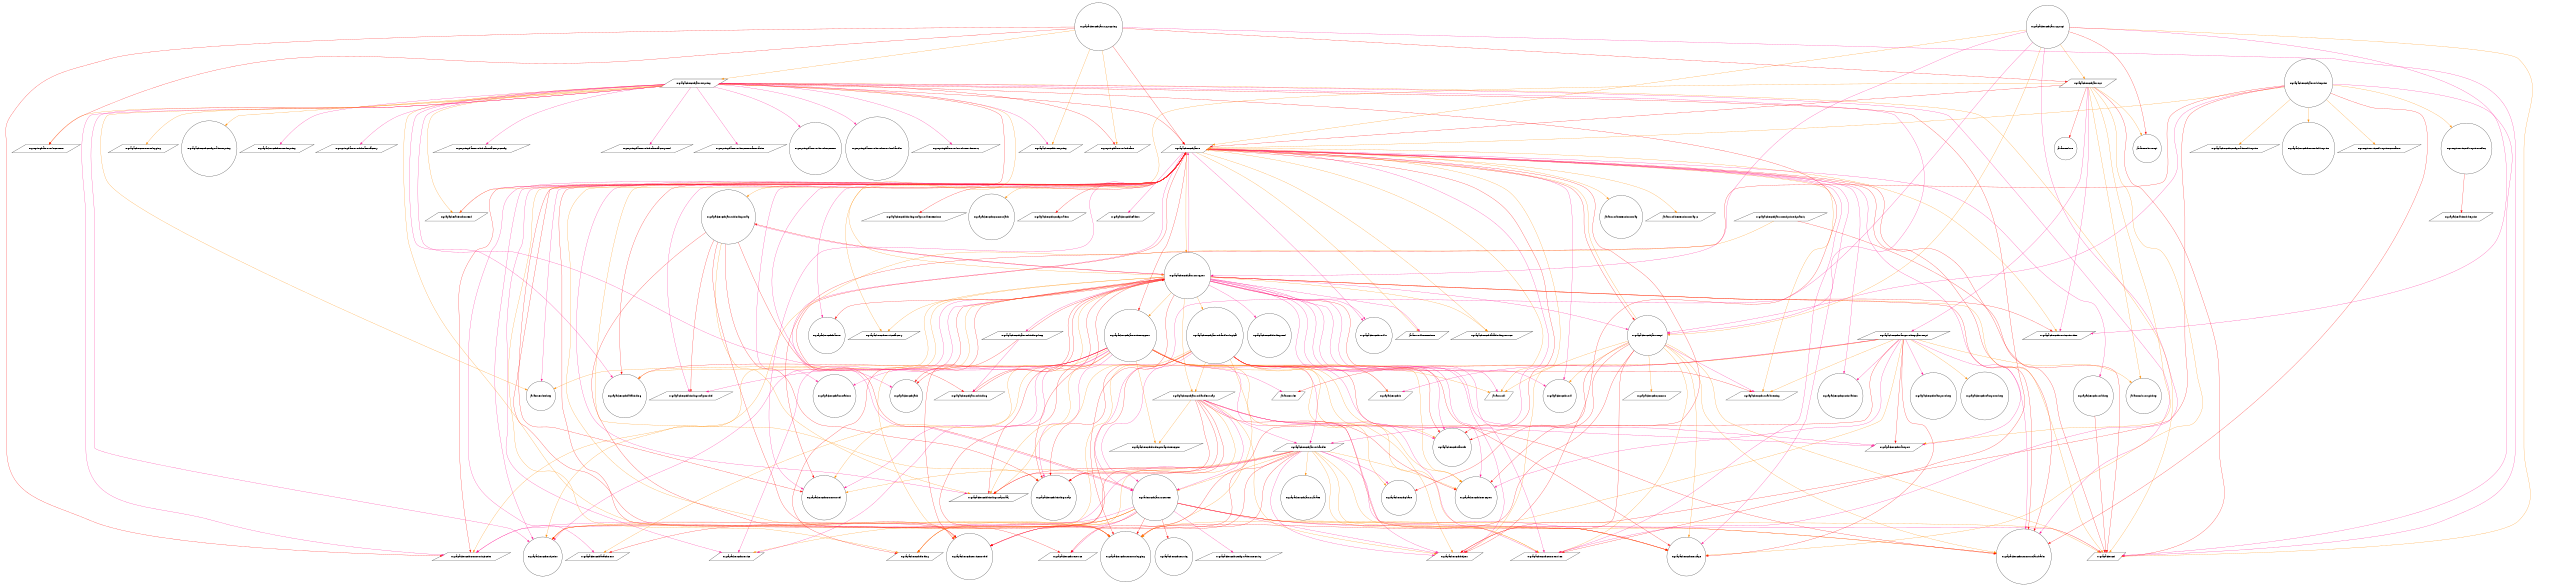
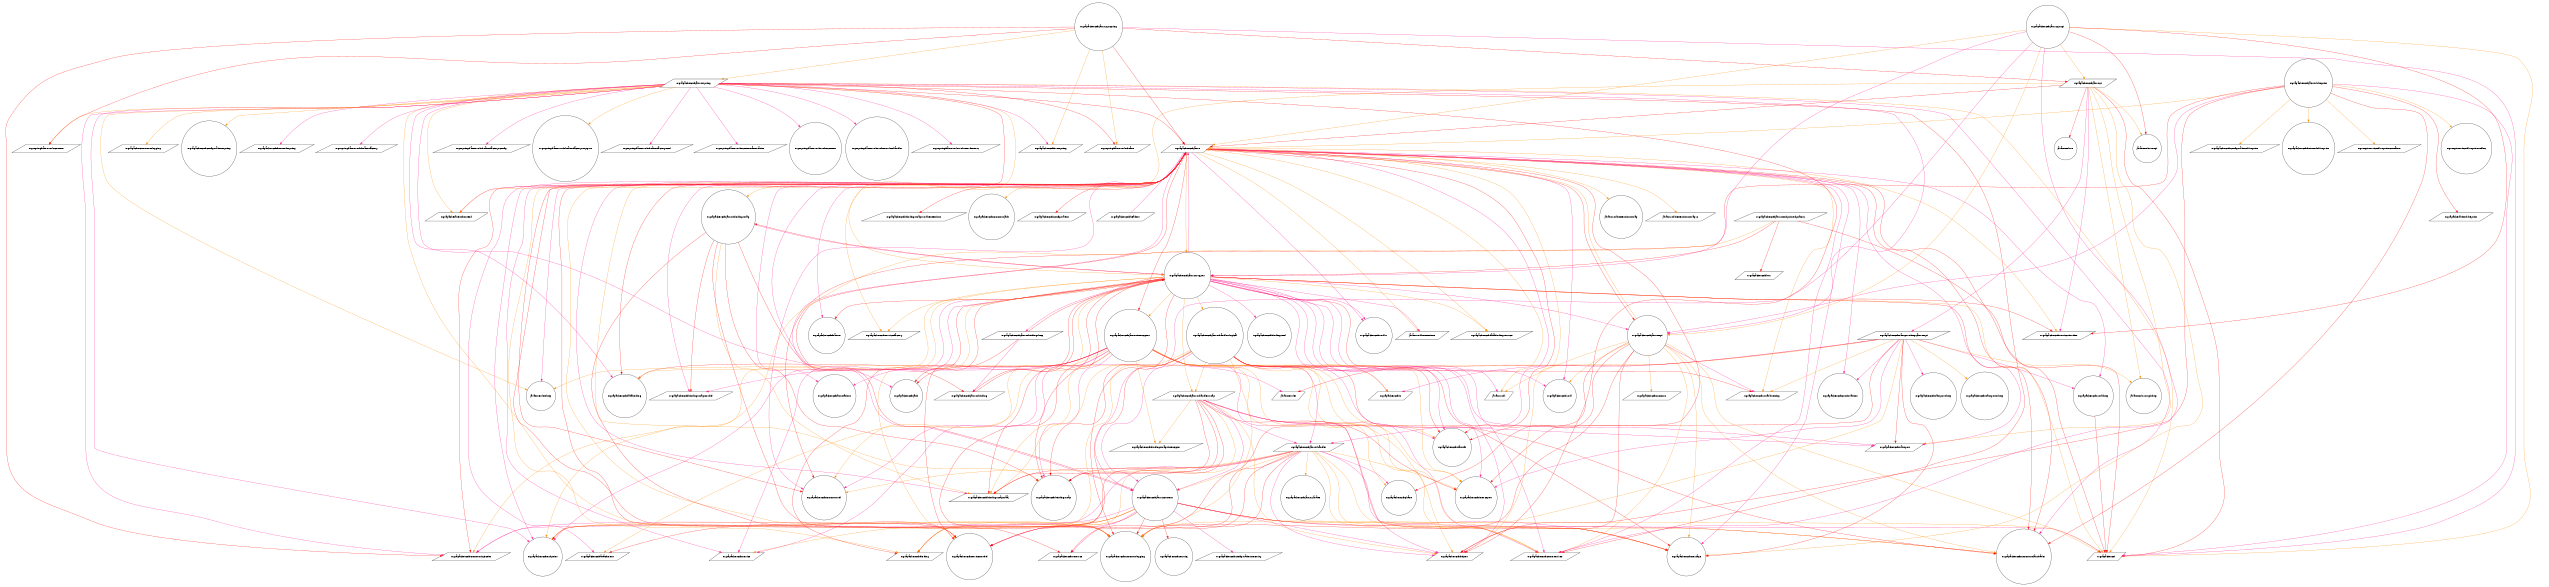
none -> (566, 149)
(2506, 168) -> (2506, 168)
(1159, 179) -> (1158, 185)
(2463, 192) -> (2430, 116)
none -> (1498, 269)
none -> (1759, 276)
(1260, 370) -> (1378, 440)
(2022, 402) -> (1992, 361)
(1155, 498) -> (1155, 498)
